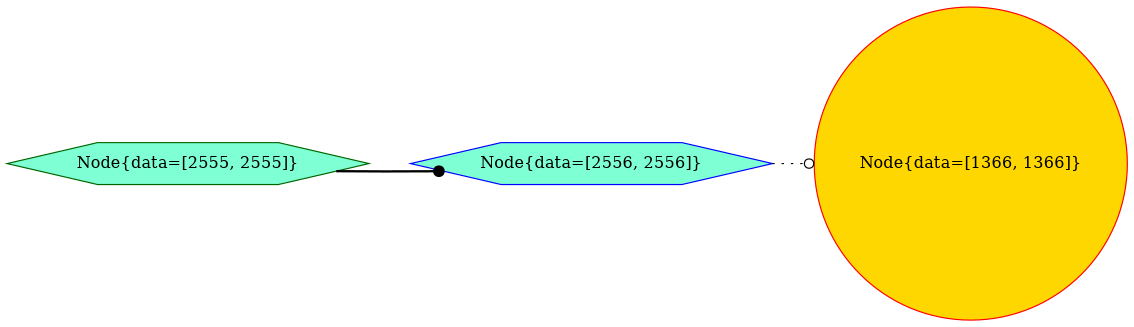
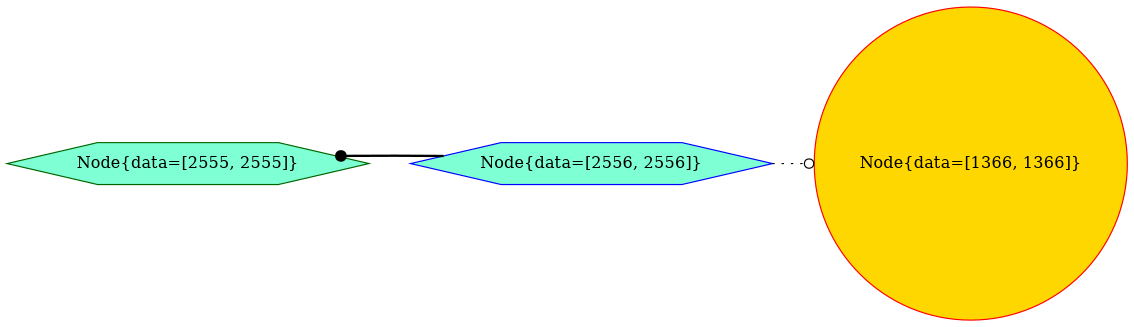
(385, 171) -> (395, 156)
